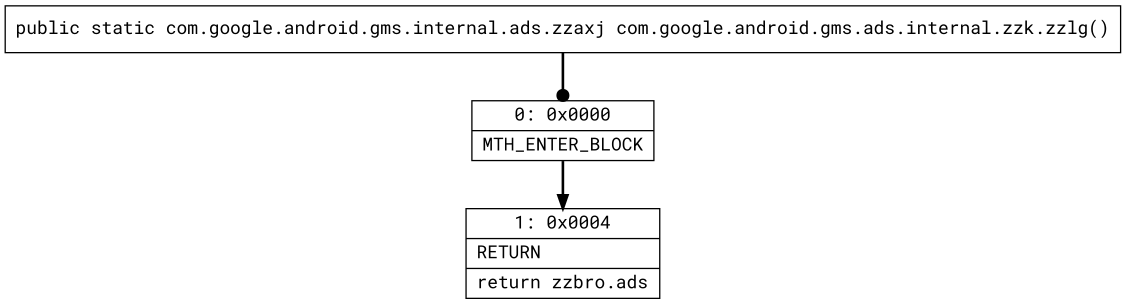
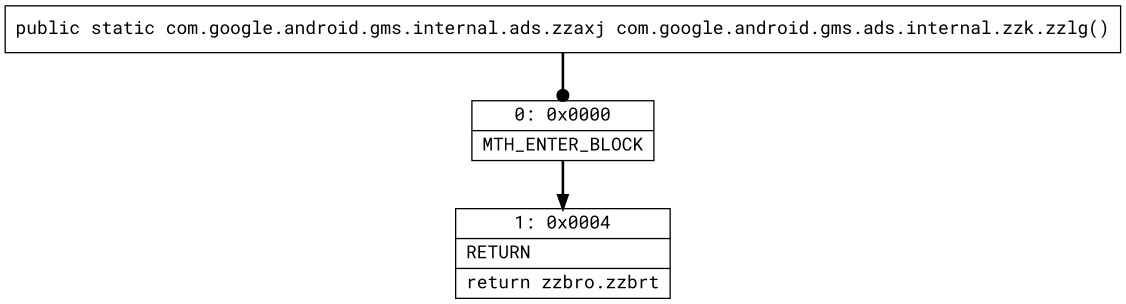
(563, 283) -> (563, 283)
